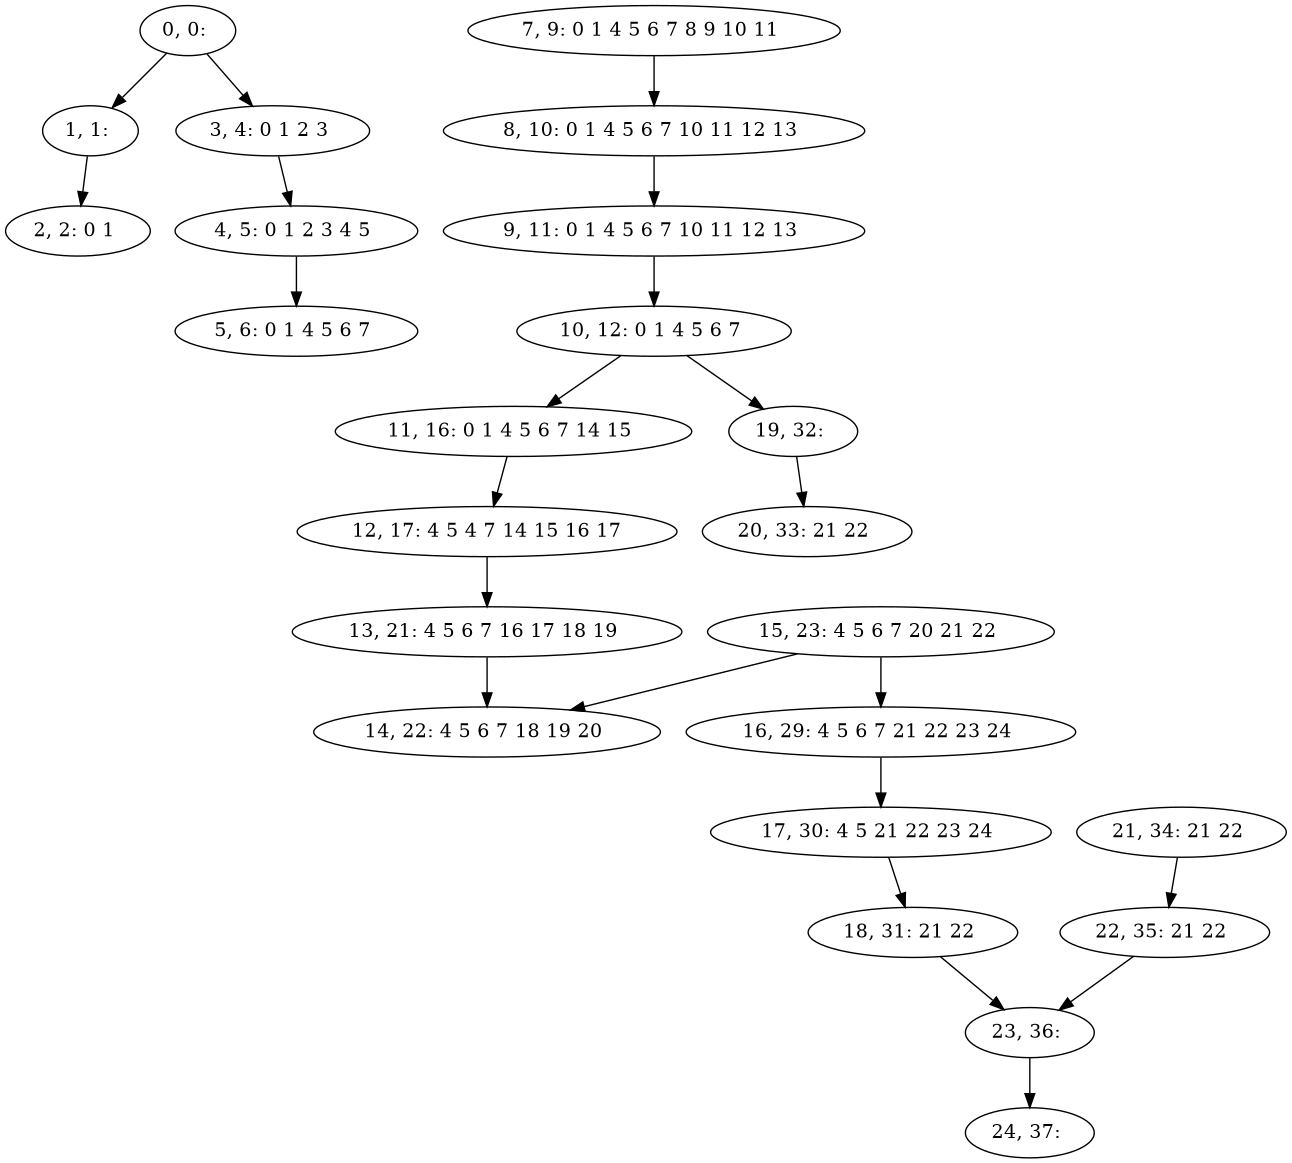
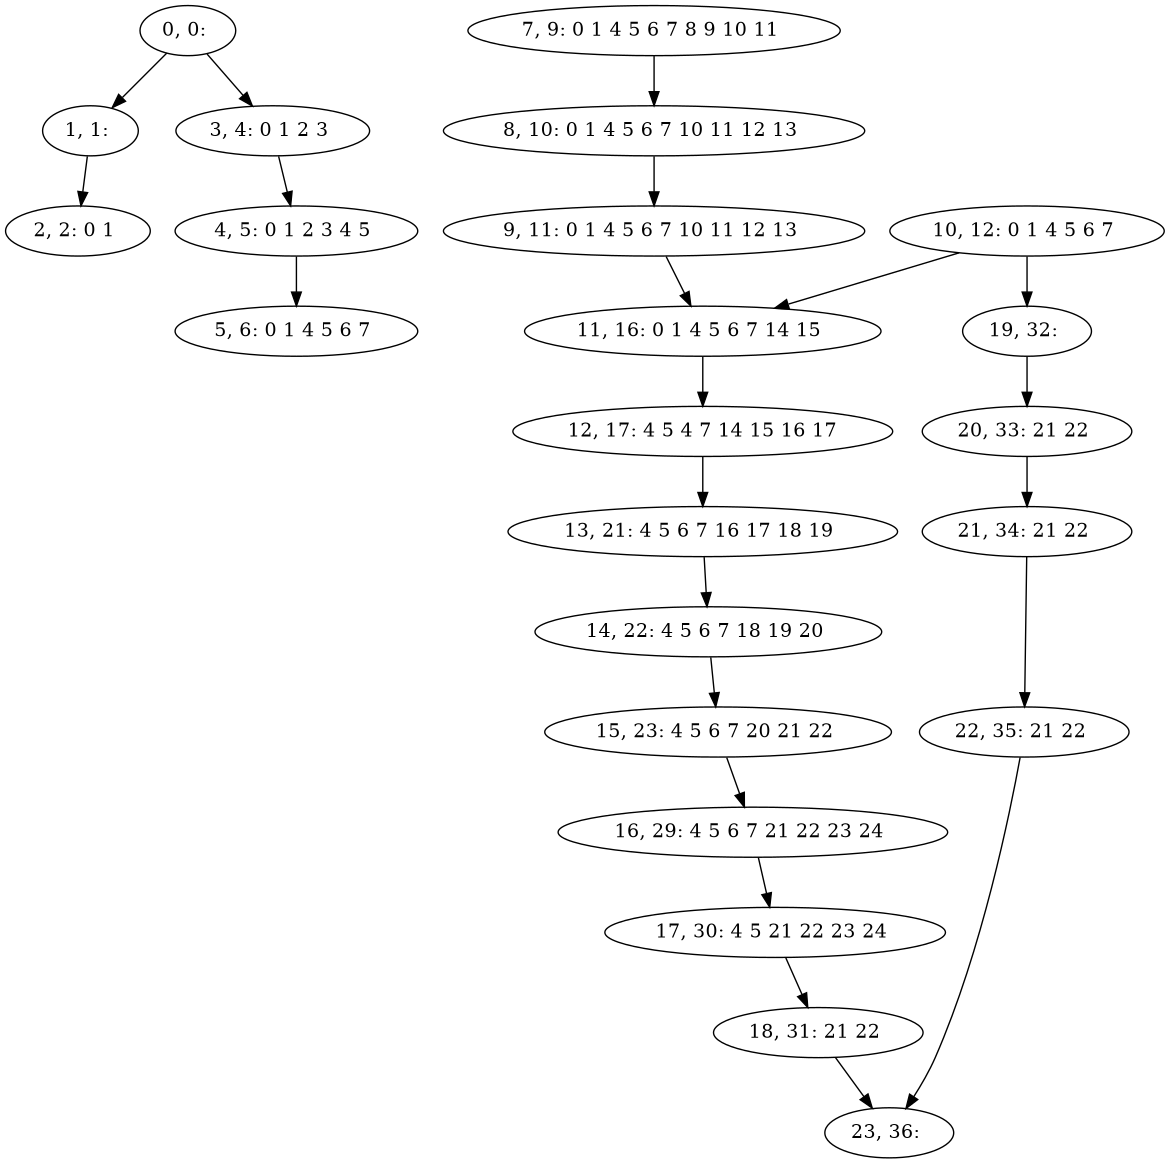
(654, 274) -> (675, 275)
none -> (1027, 475)
(691, 680) -> (713, 675)
(1030, 1133) -> none
